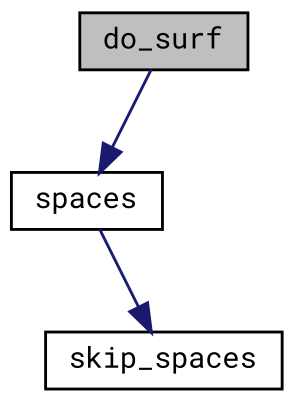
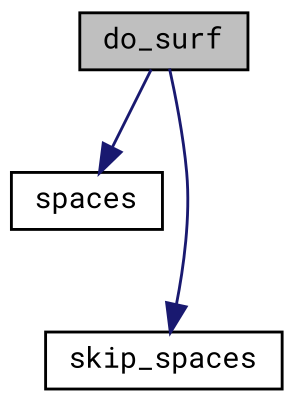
(119, 268) -> (187, 186)
